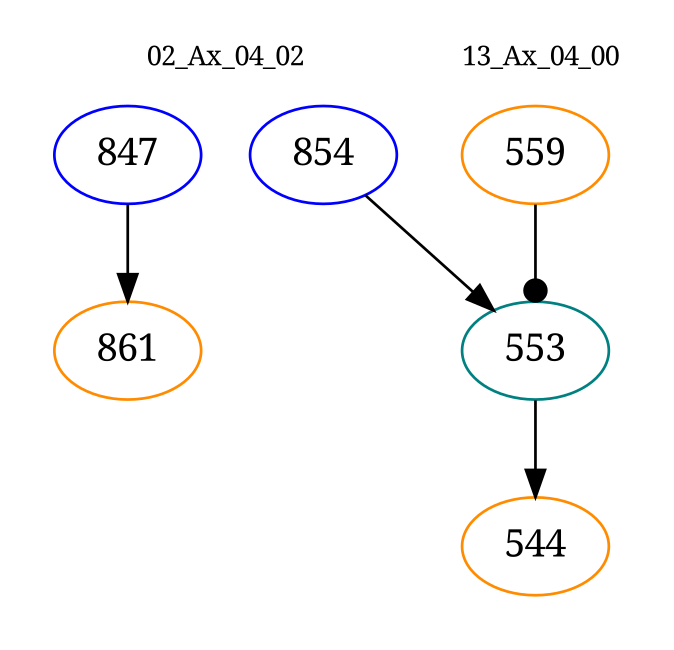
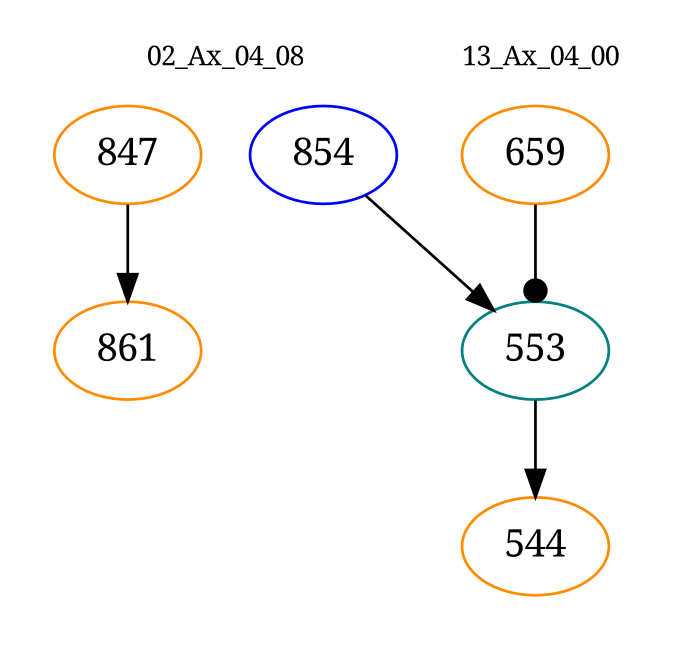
(226, 58) -> (226, 58)
(128, 155) -> (128, 155)
(535, 155) -> (535, 155)
